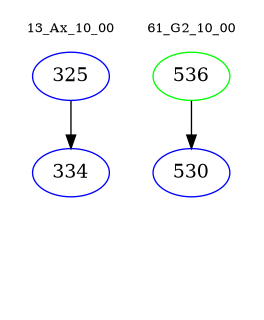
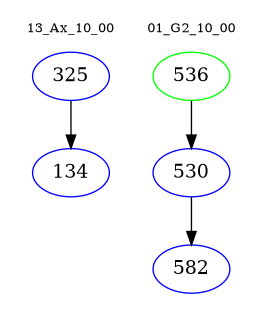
(192, 29) -> (192, 29)
(71, 173) -> (71, 173)
none -> (191, 269)
